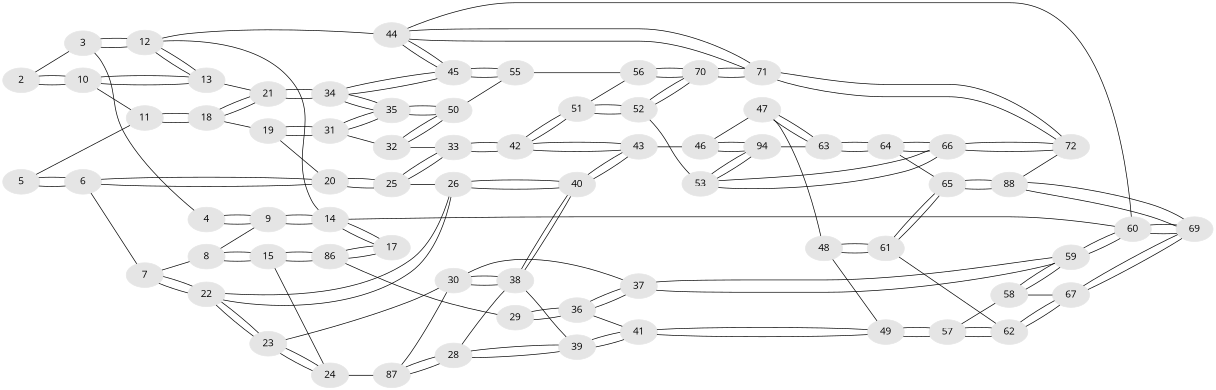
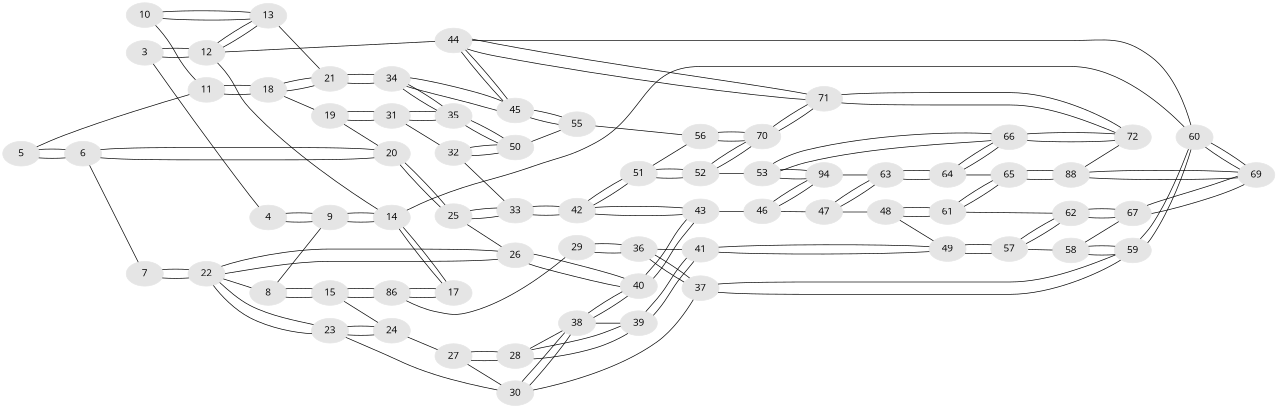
(21, 80) -> none
(176, 266) -> (237, 283)
(392, 375) -> (454, 356)
